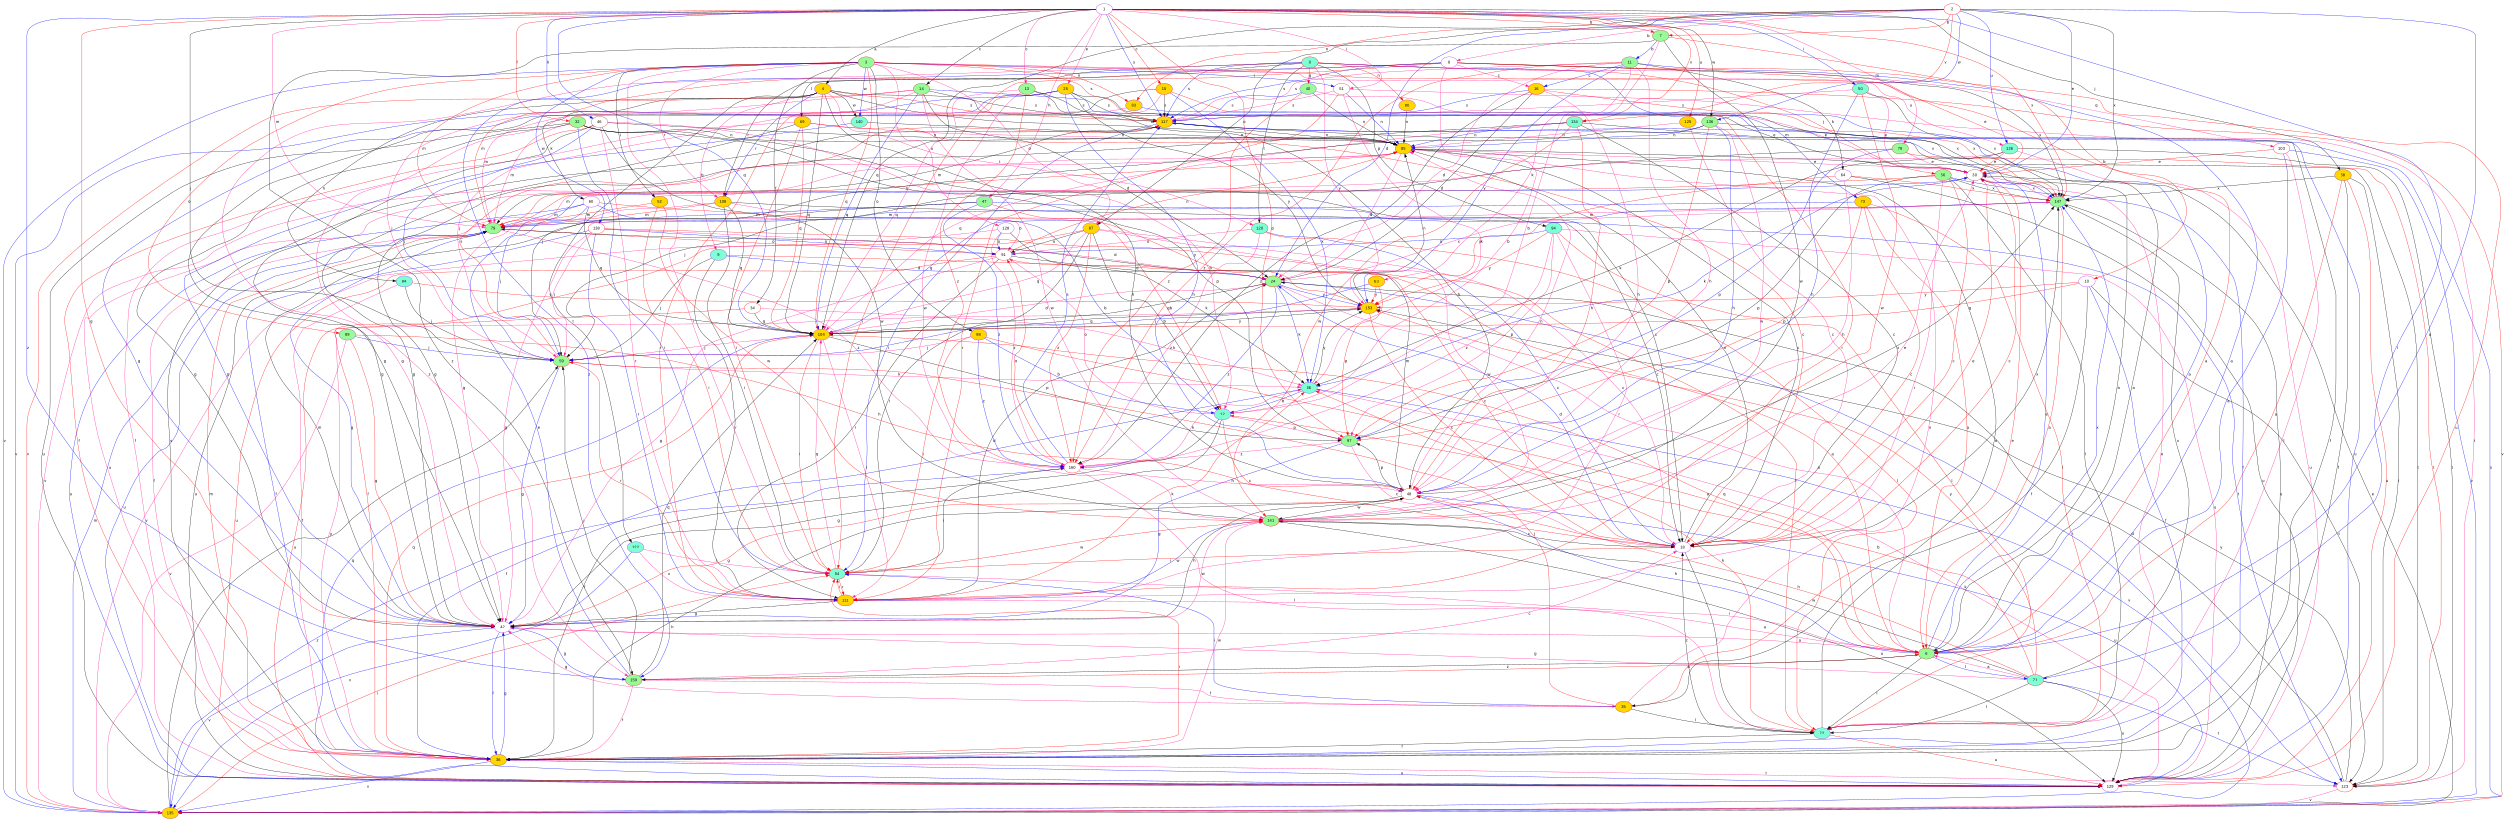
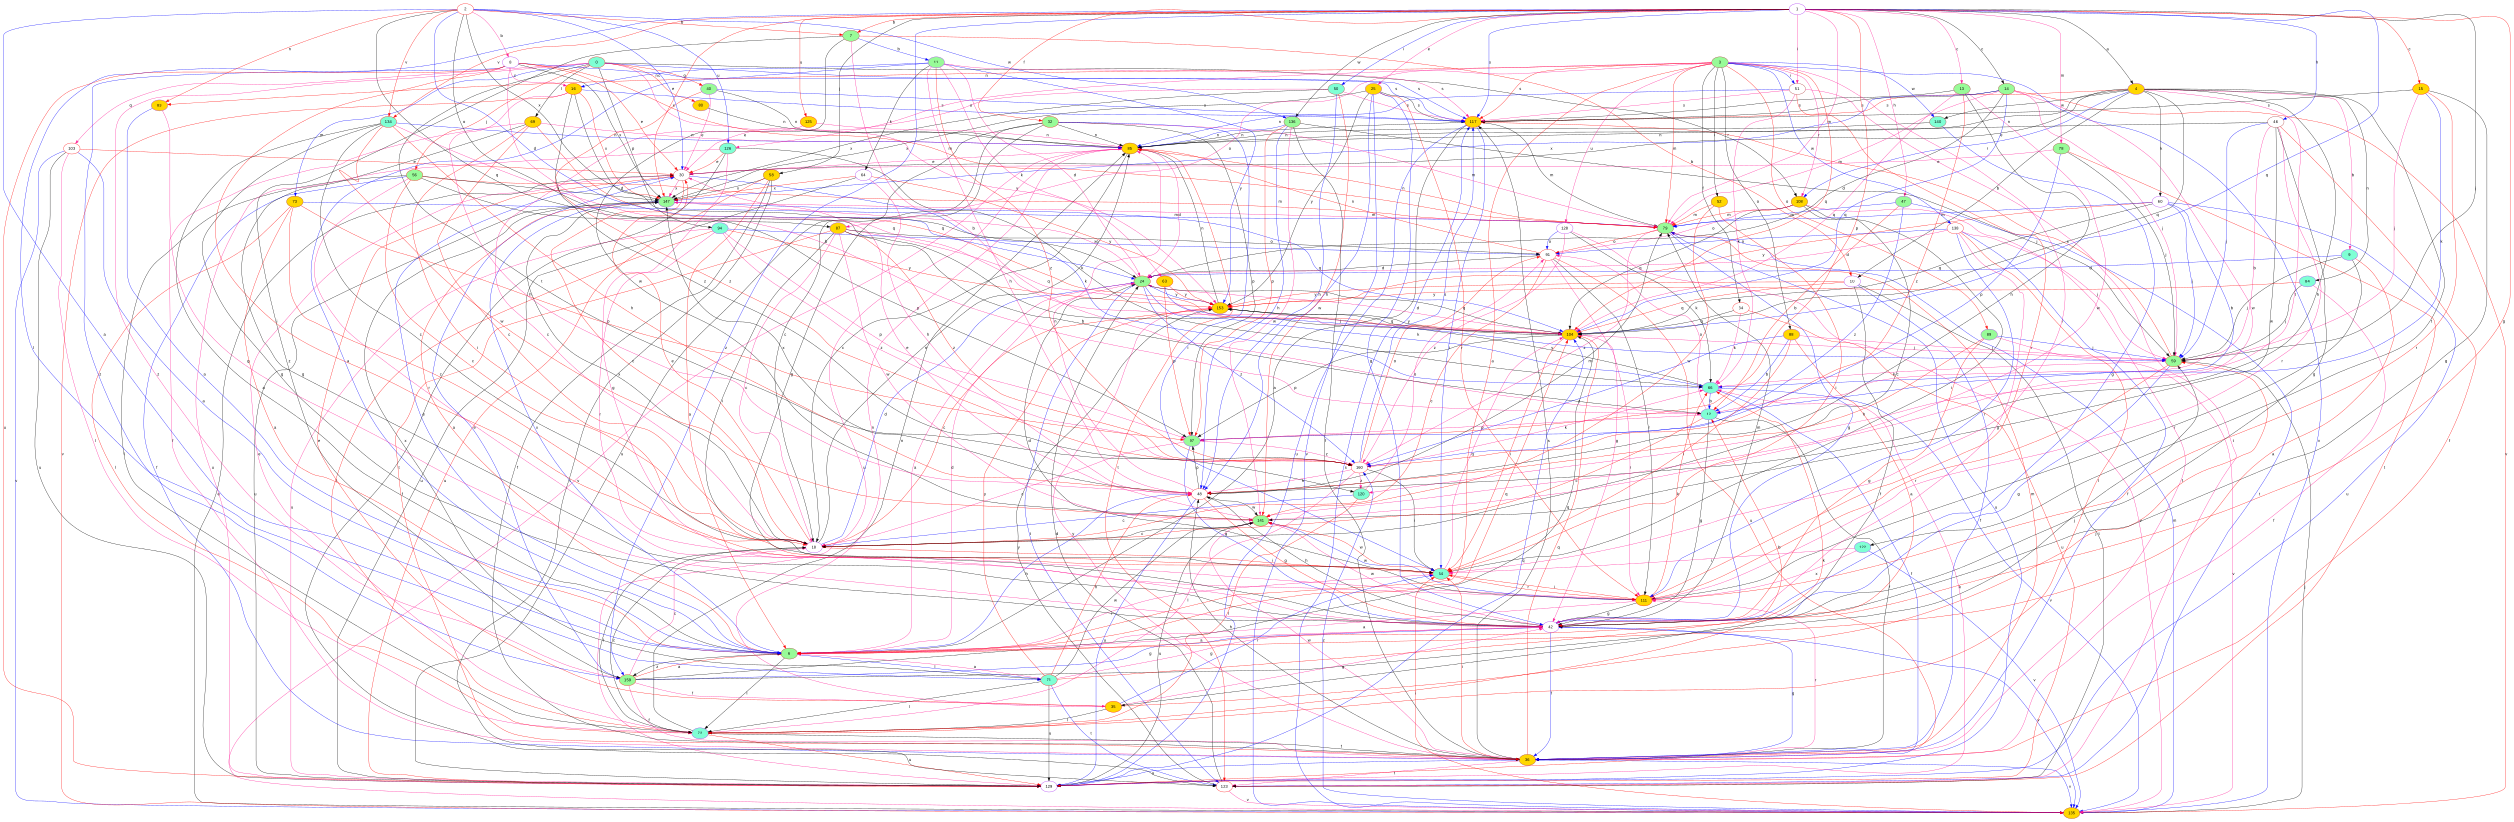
(2219, 166) -> (1124, 443)
none -> (1997, 186)
(1154, 368) -> (1360, 479)
none -> (951, 488)
none -> (1811, 744)
(248, 765) -> (225, 770)
